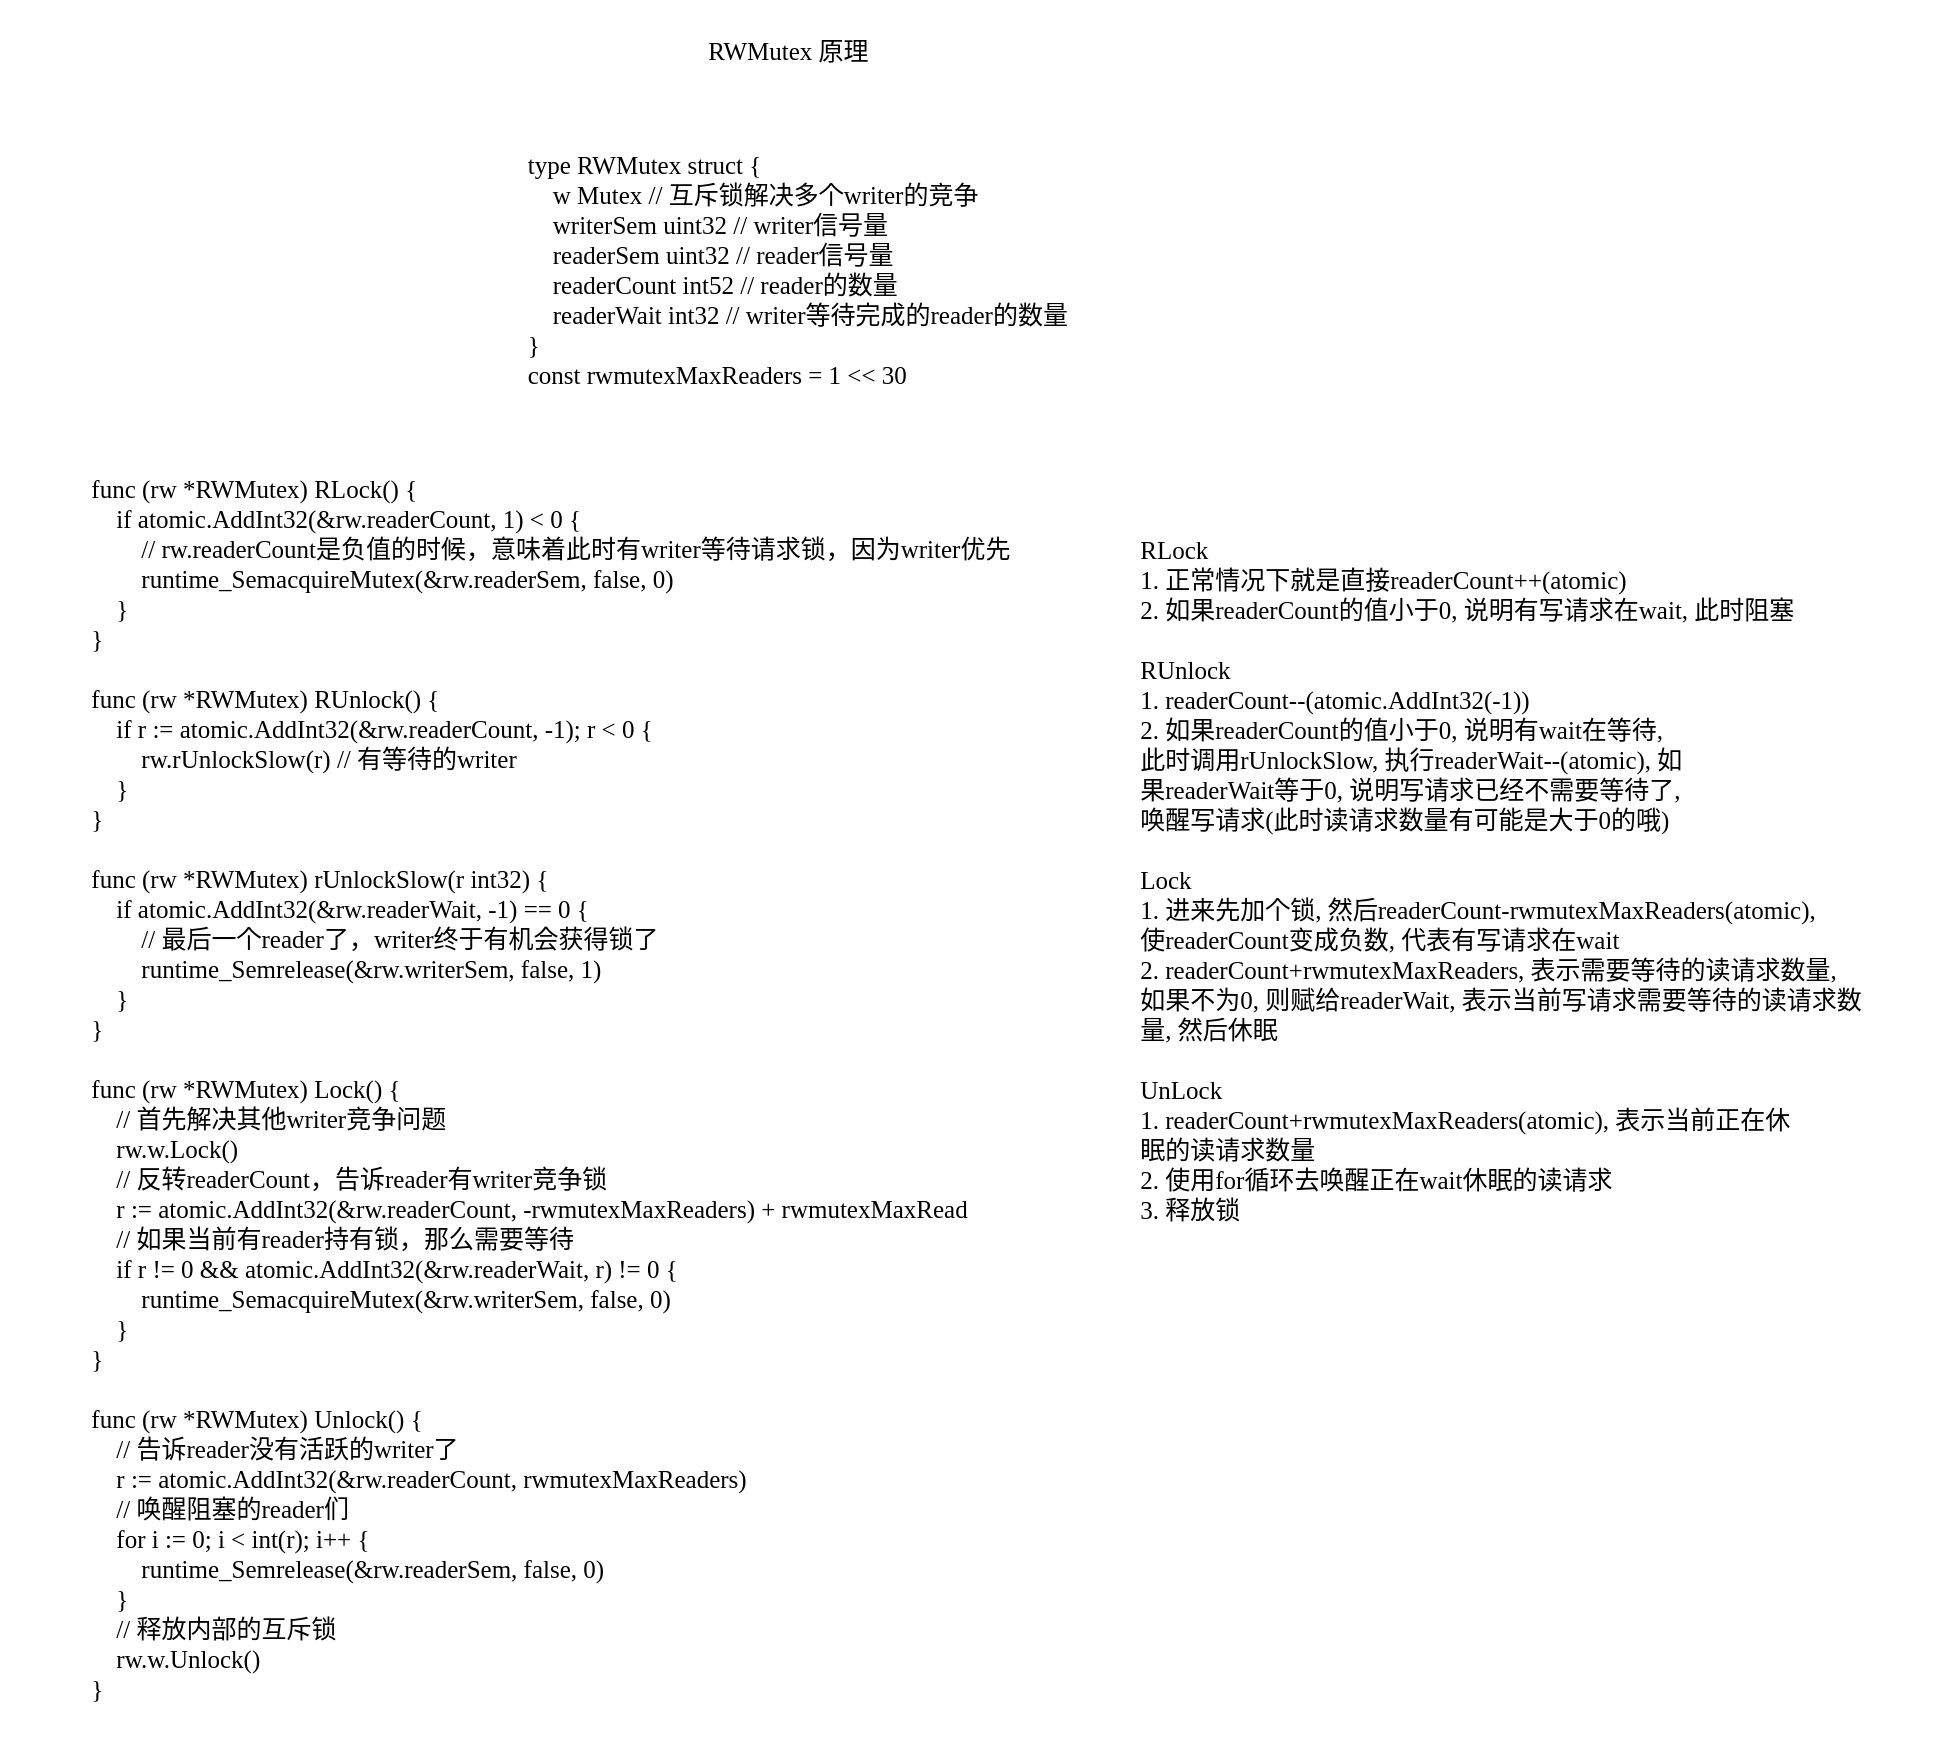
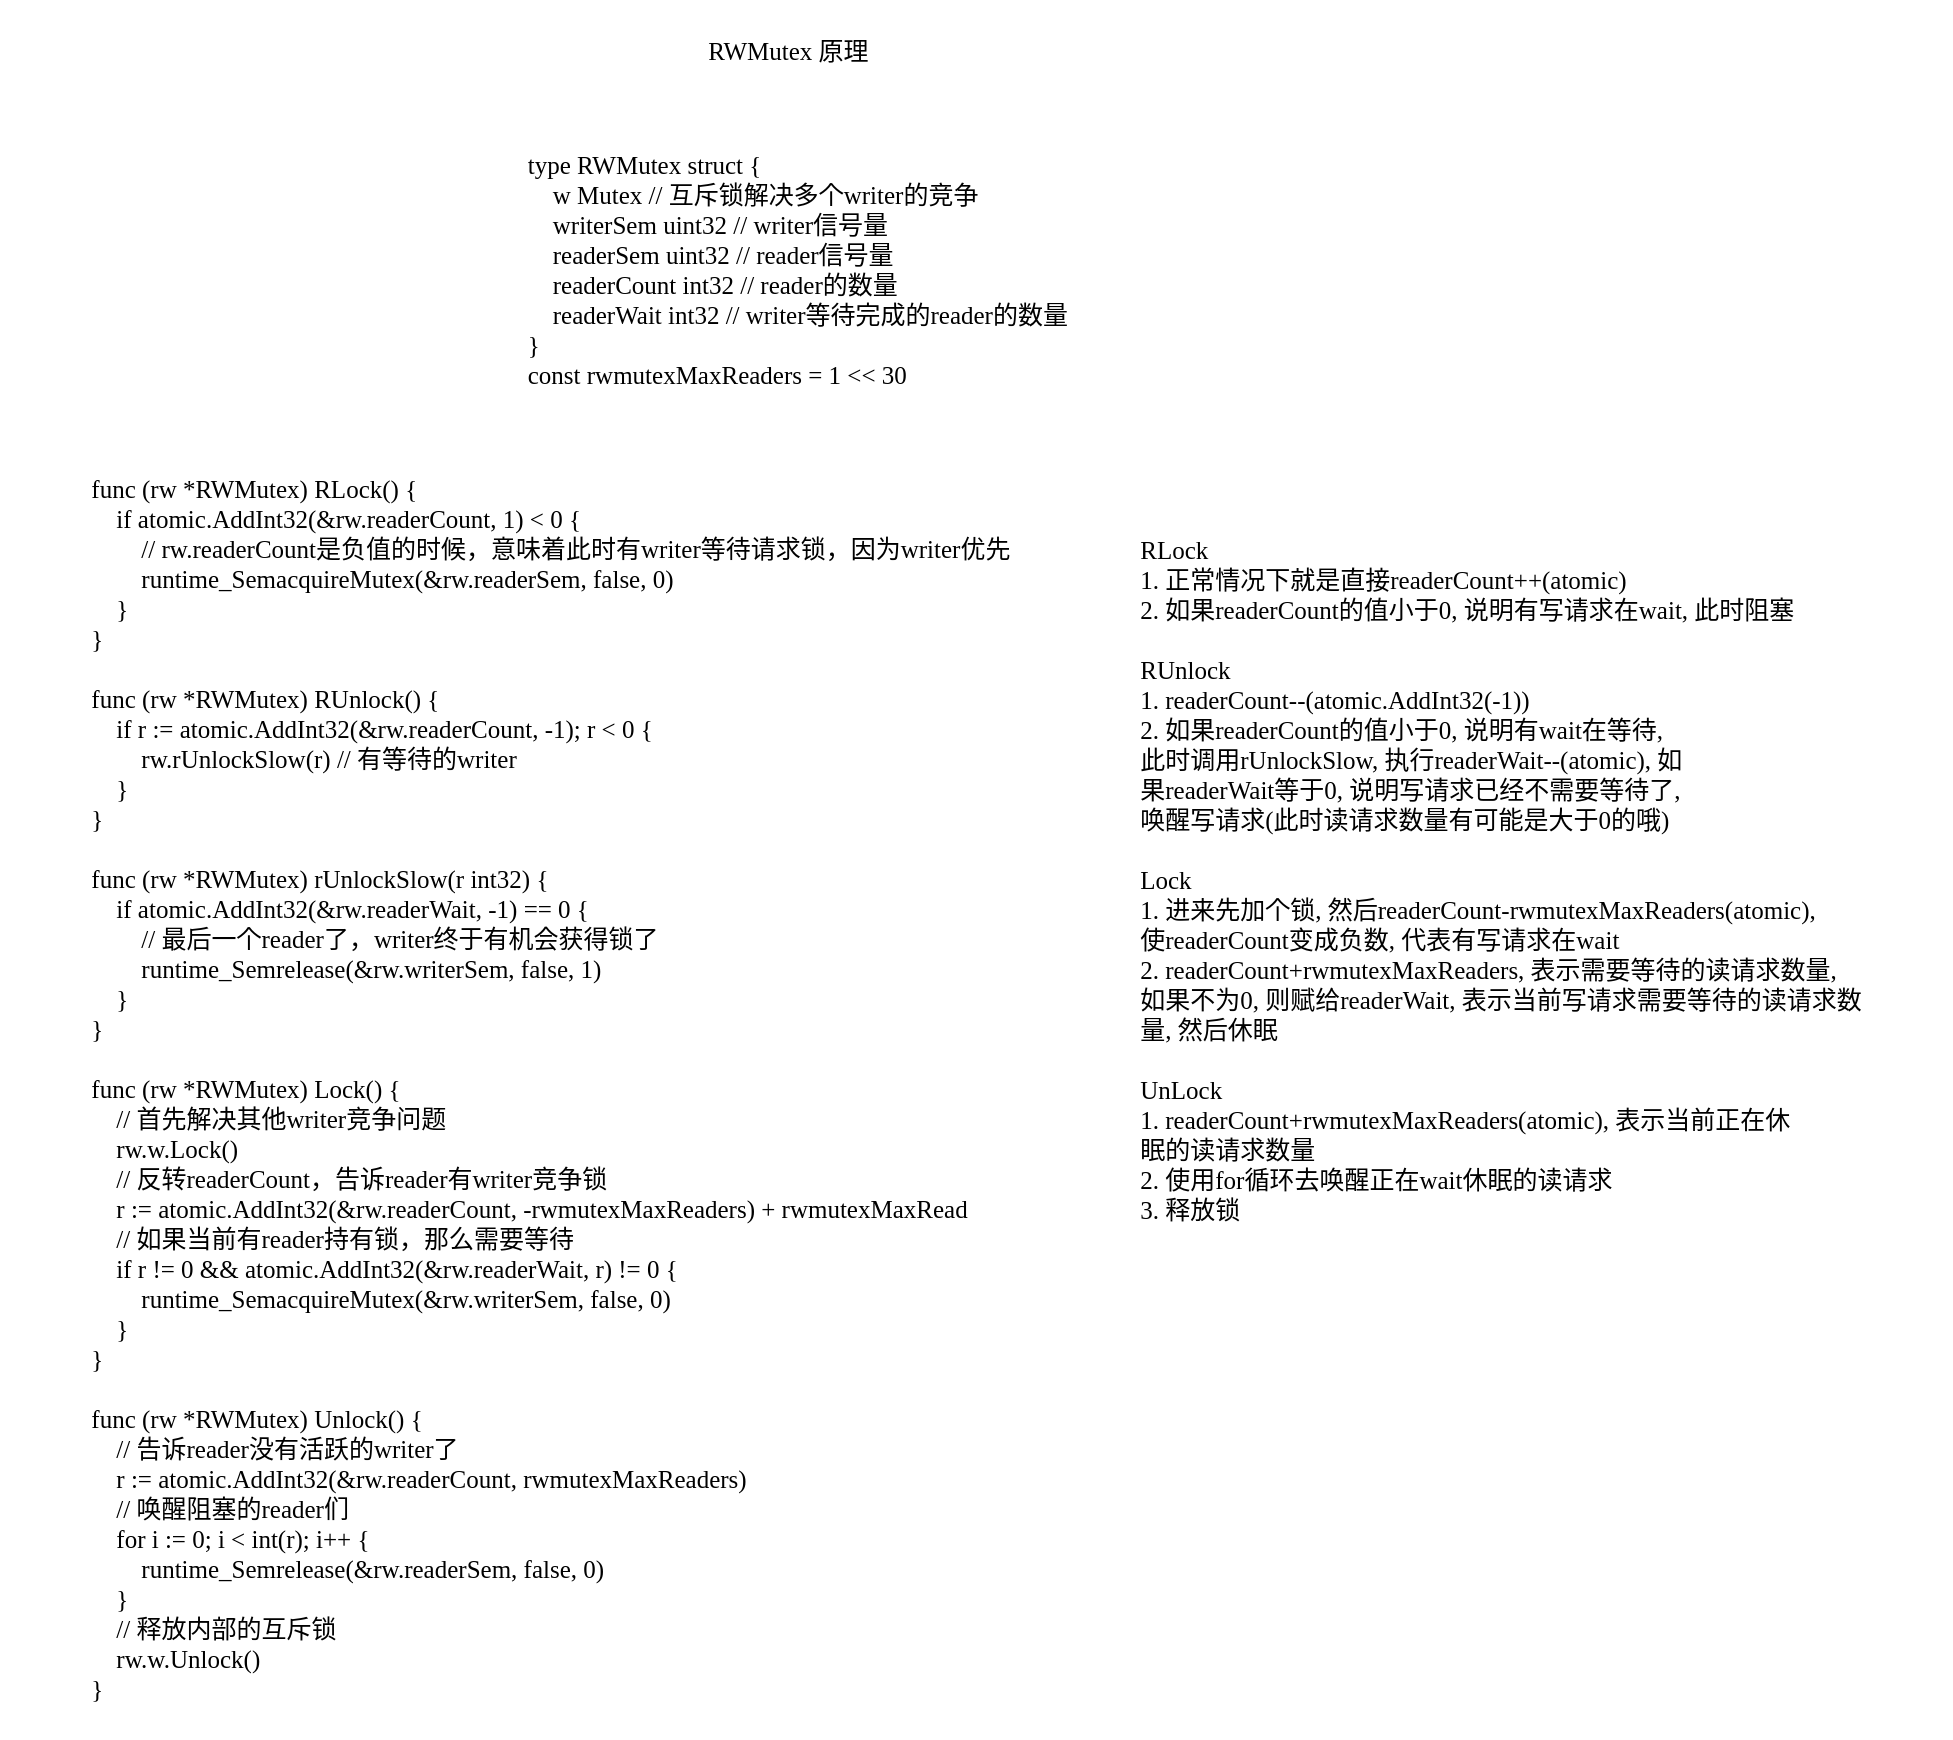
(833, 269) -> (833, 269)
